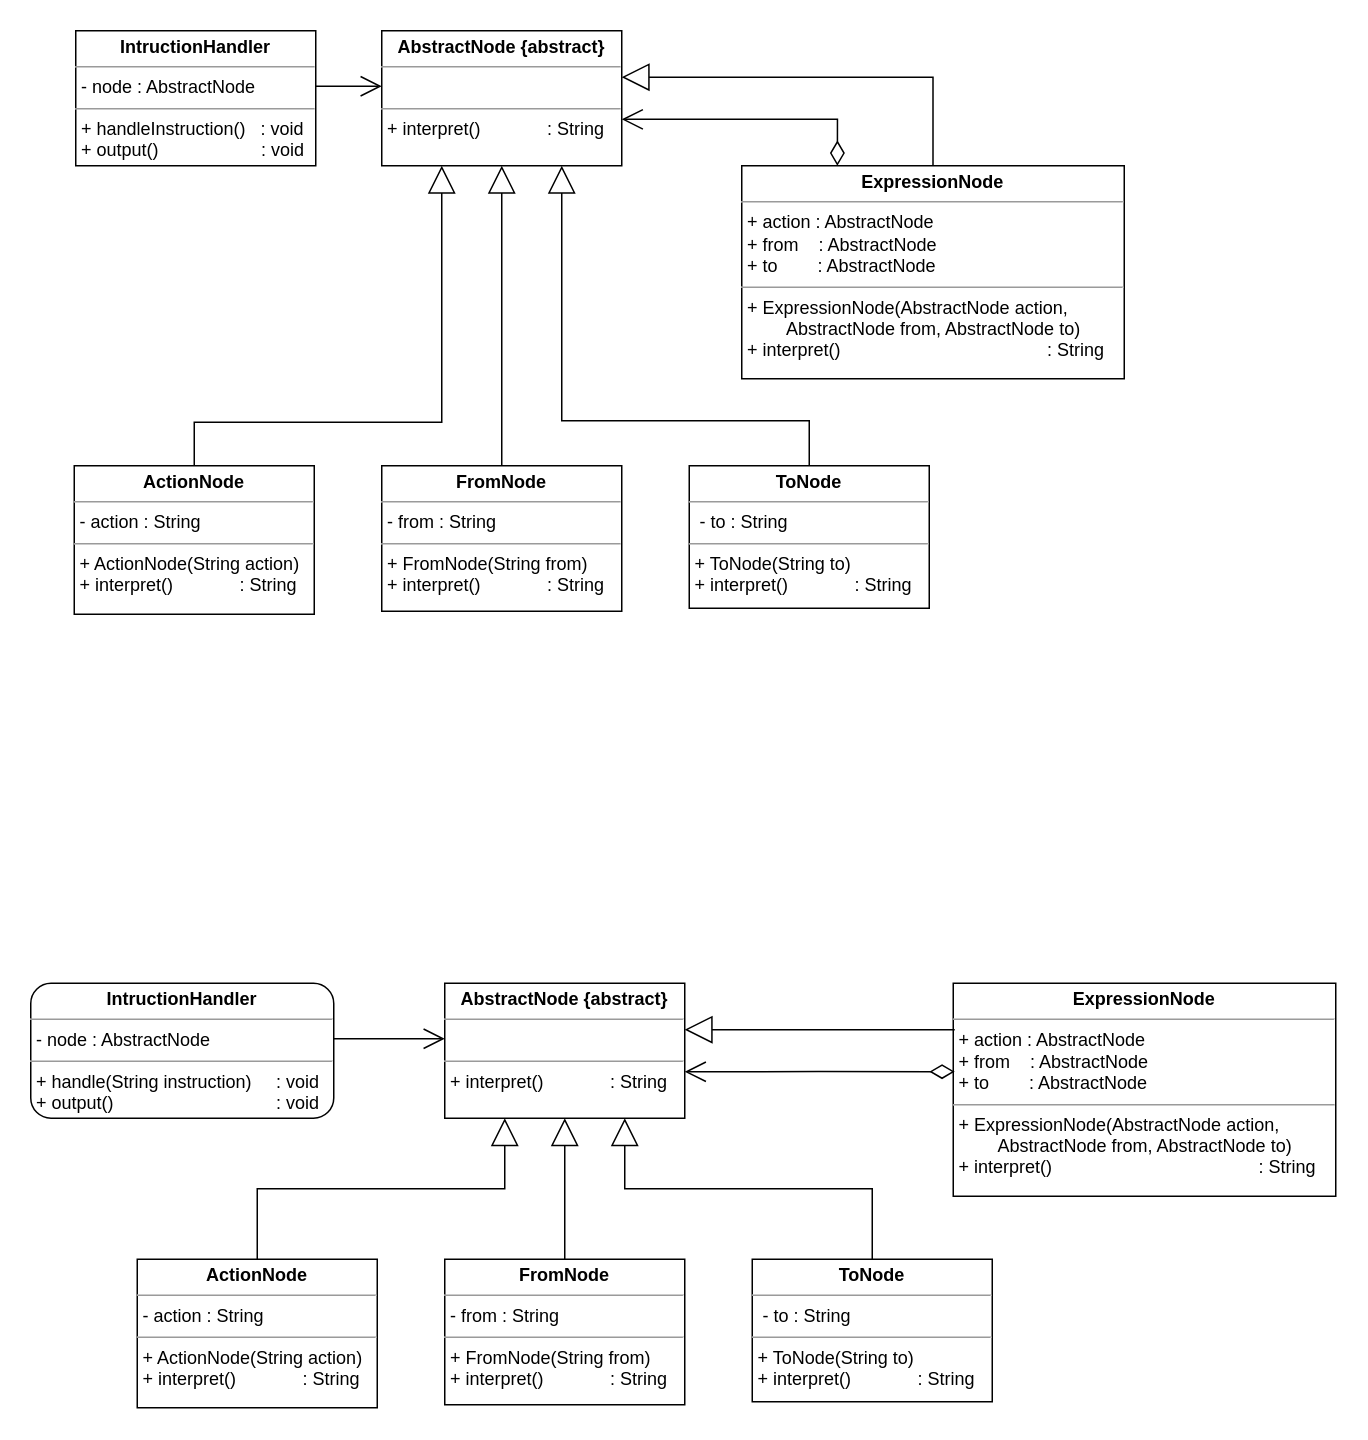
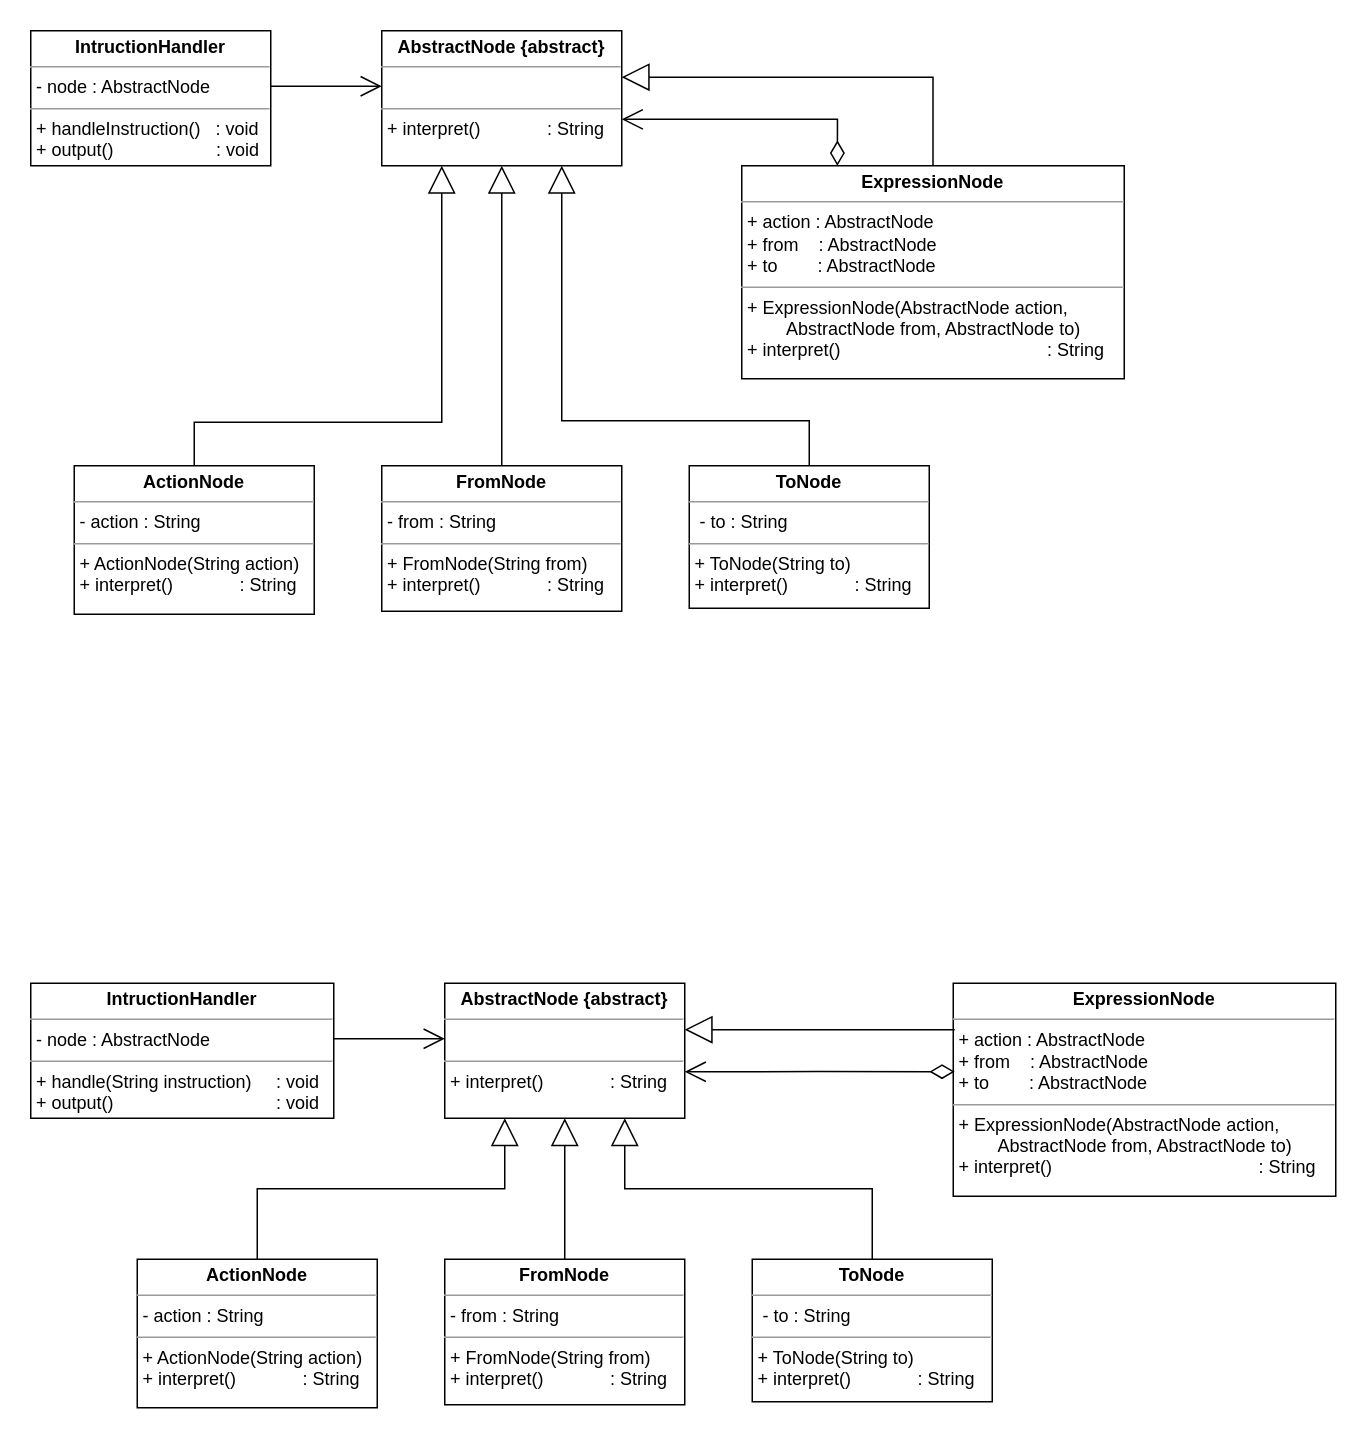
(196, 98) -> (151, 98)
(182, 1051) -> (182, 1051)
